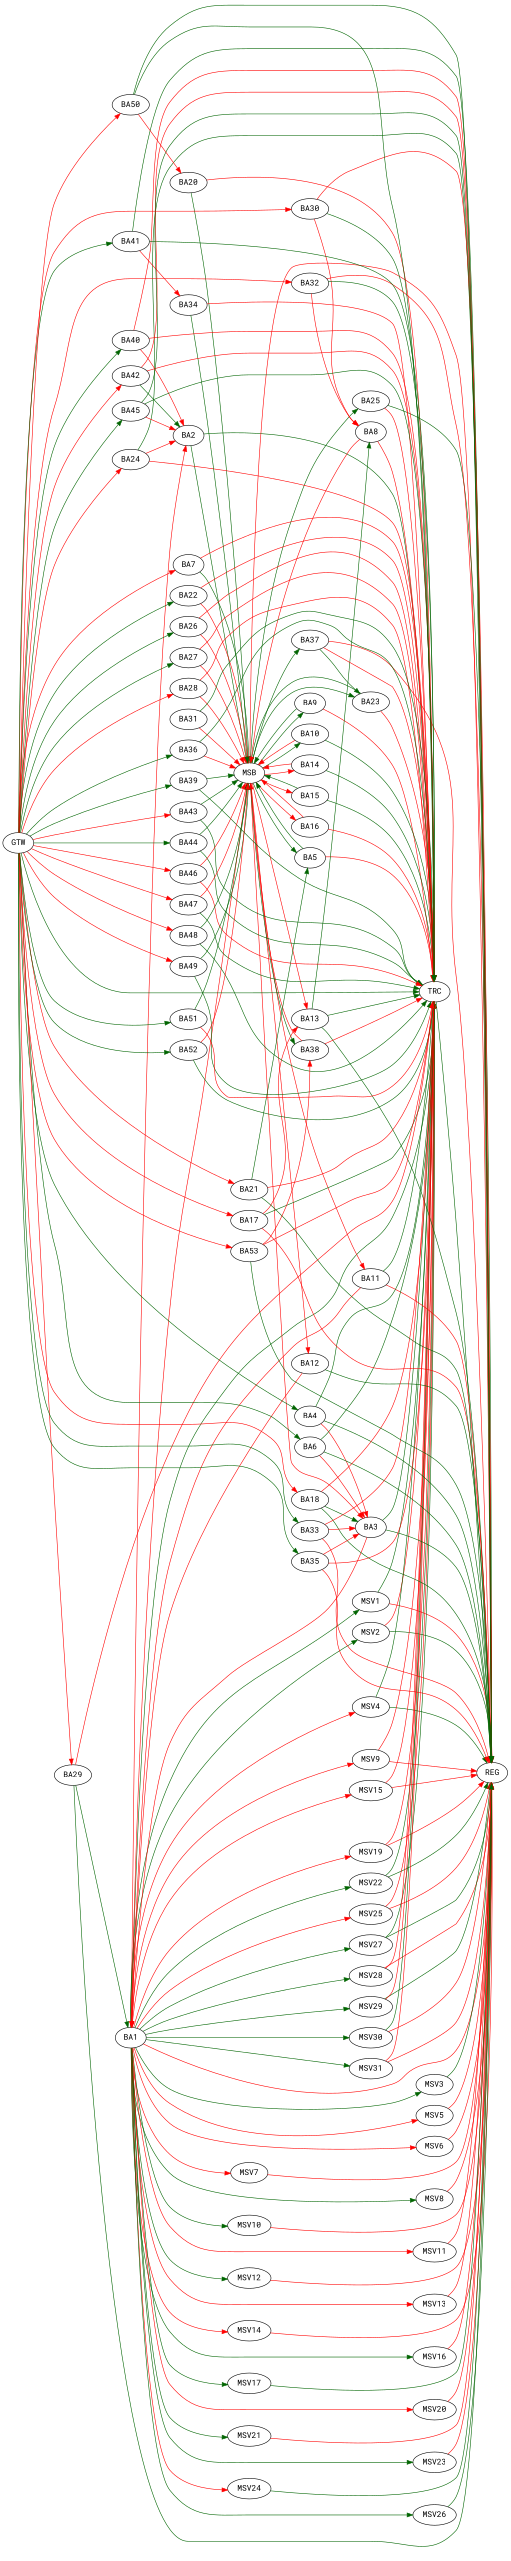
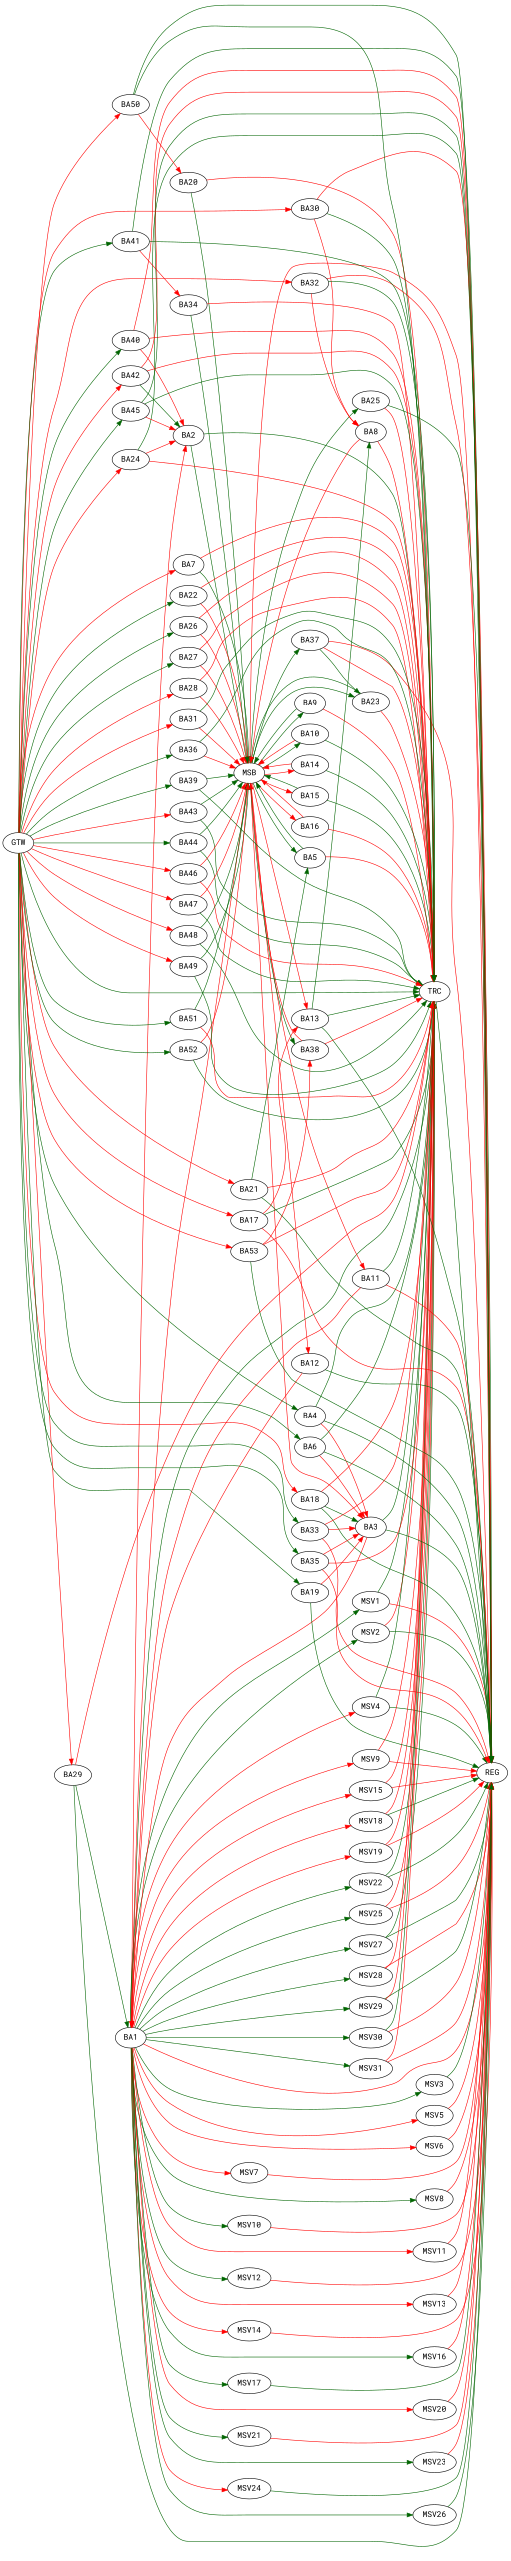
none -> (85, 767)
none -> (310, 1592)
none -> (371, 1821)
(231, 1956) -> (231, 1956)
